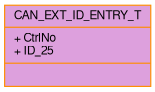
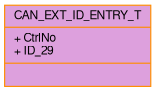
(34, 51) -> (34, 51)
